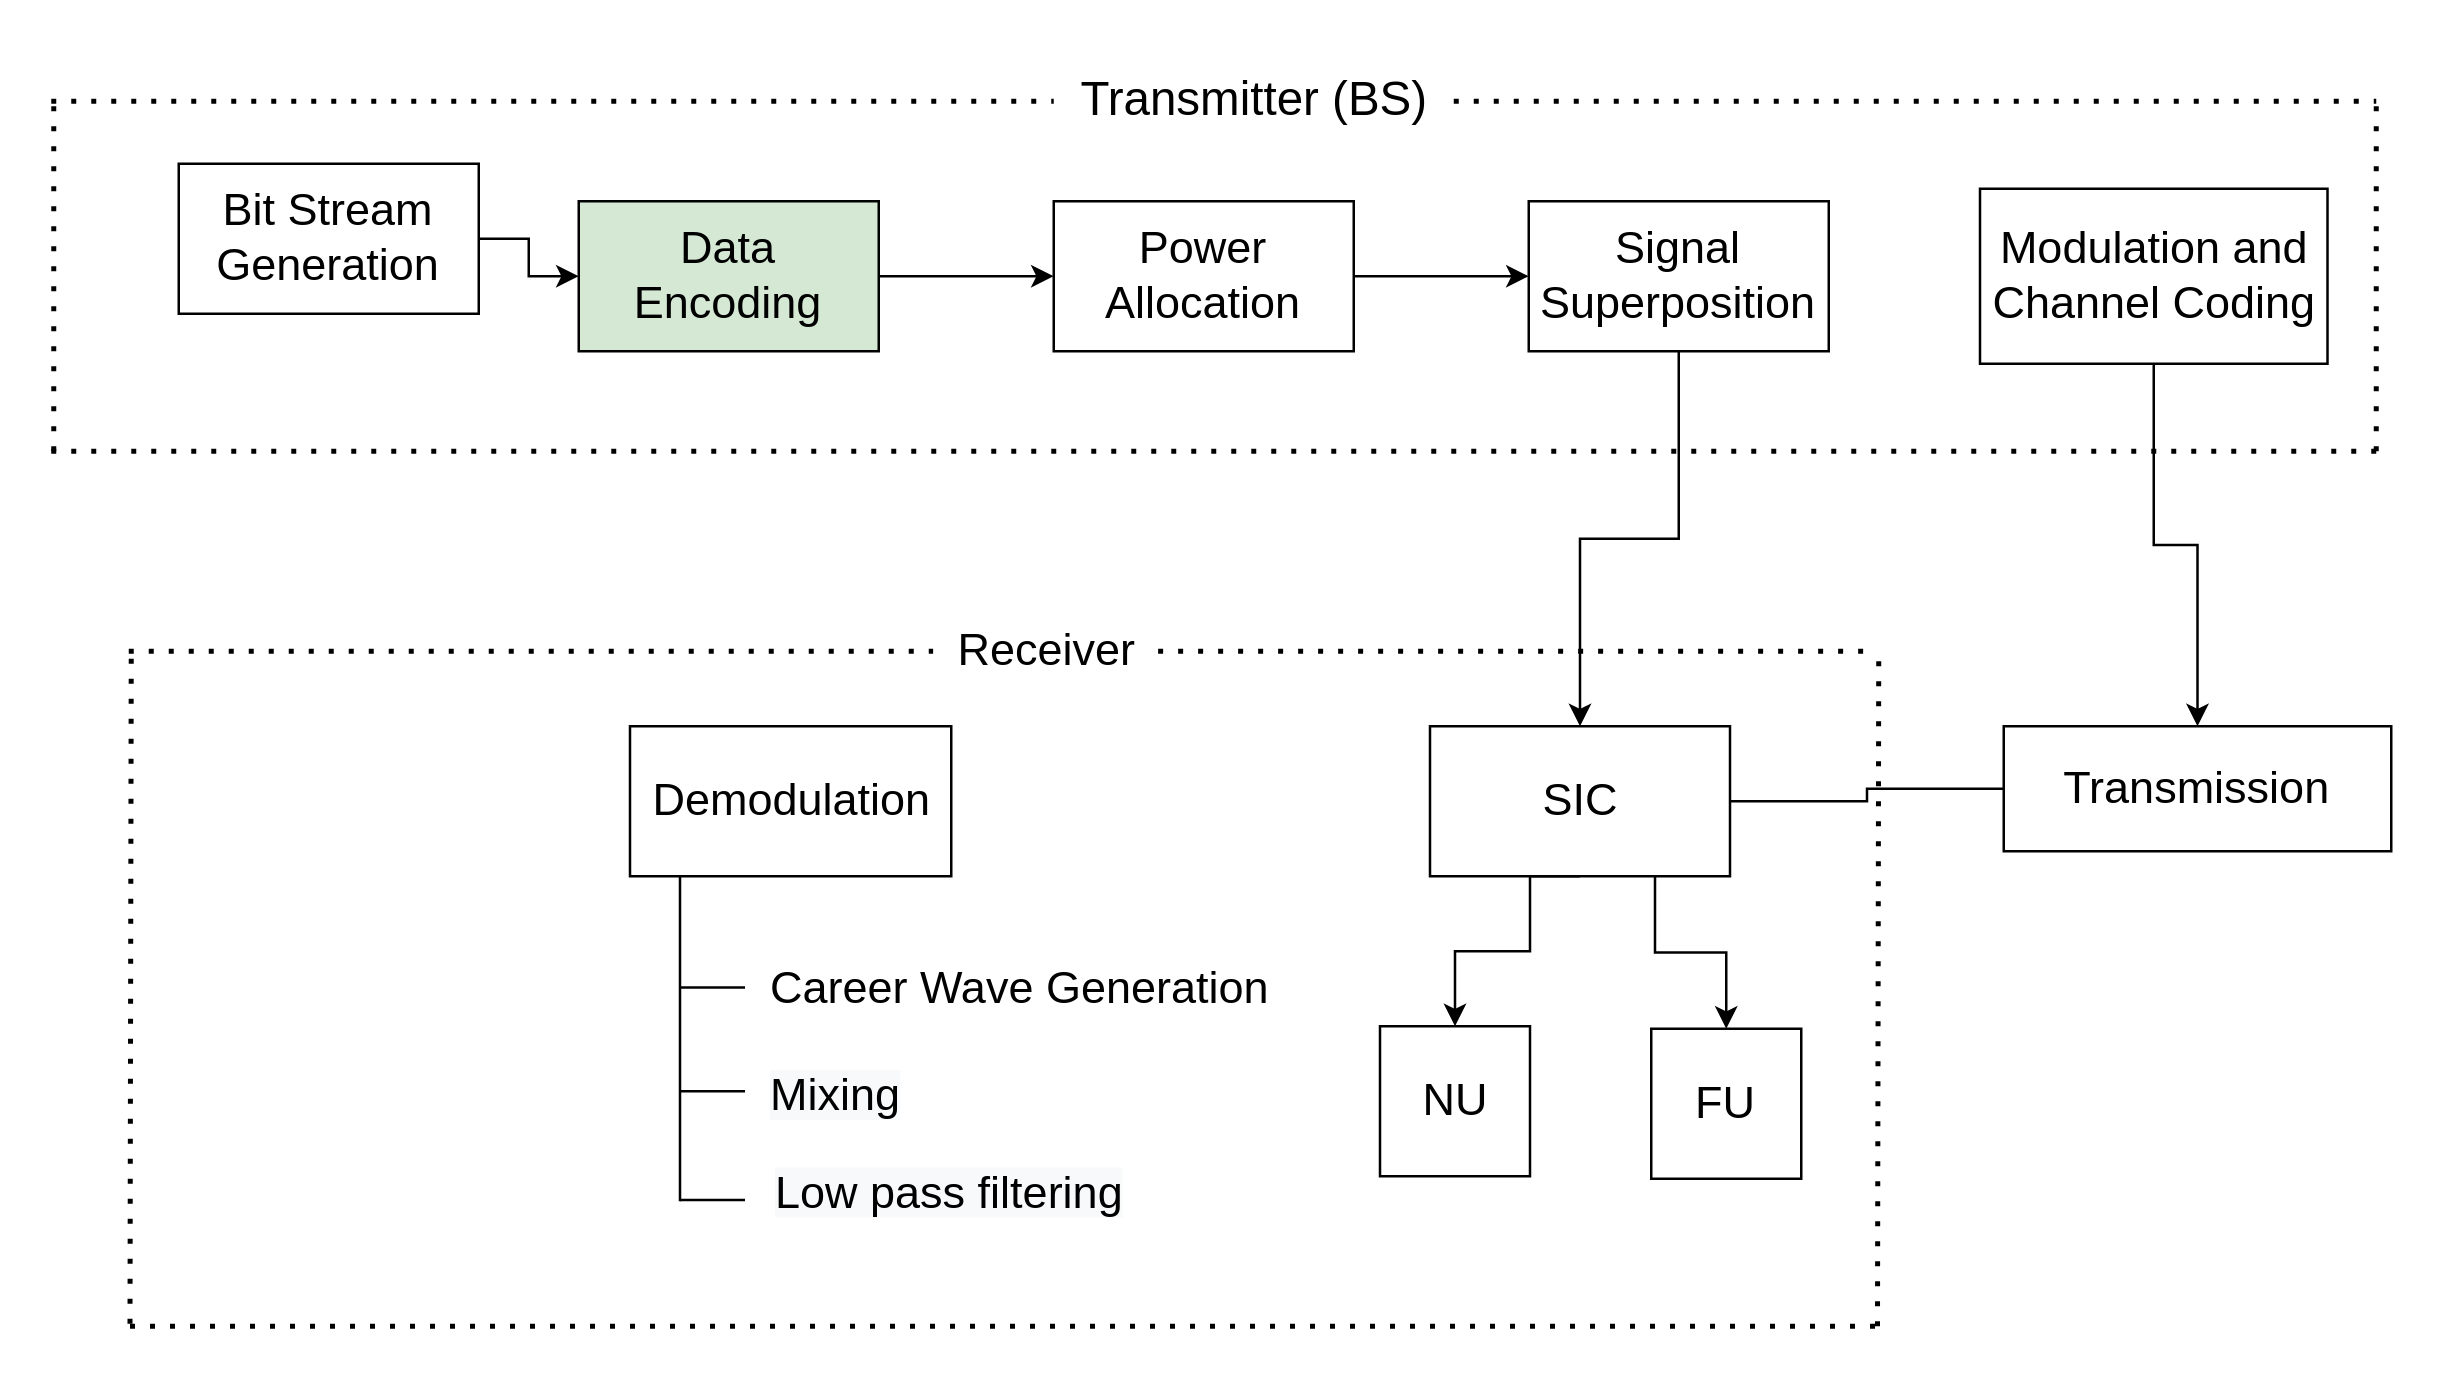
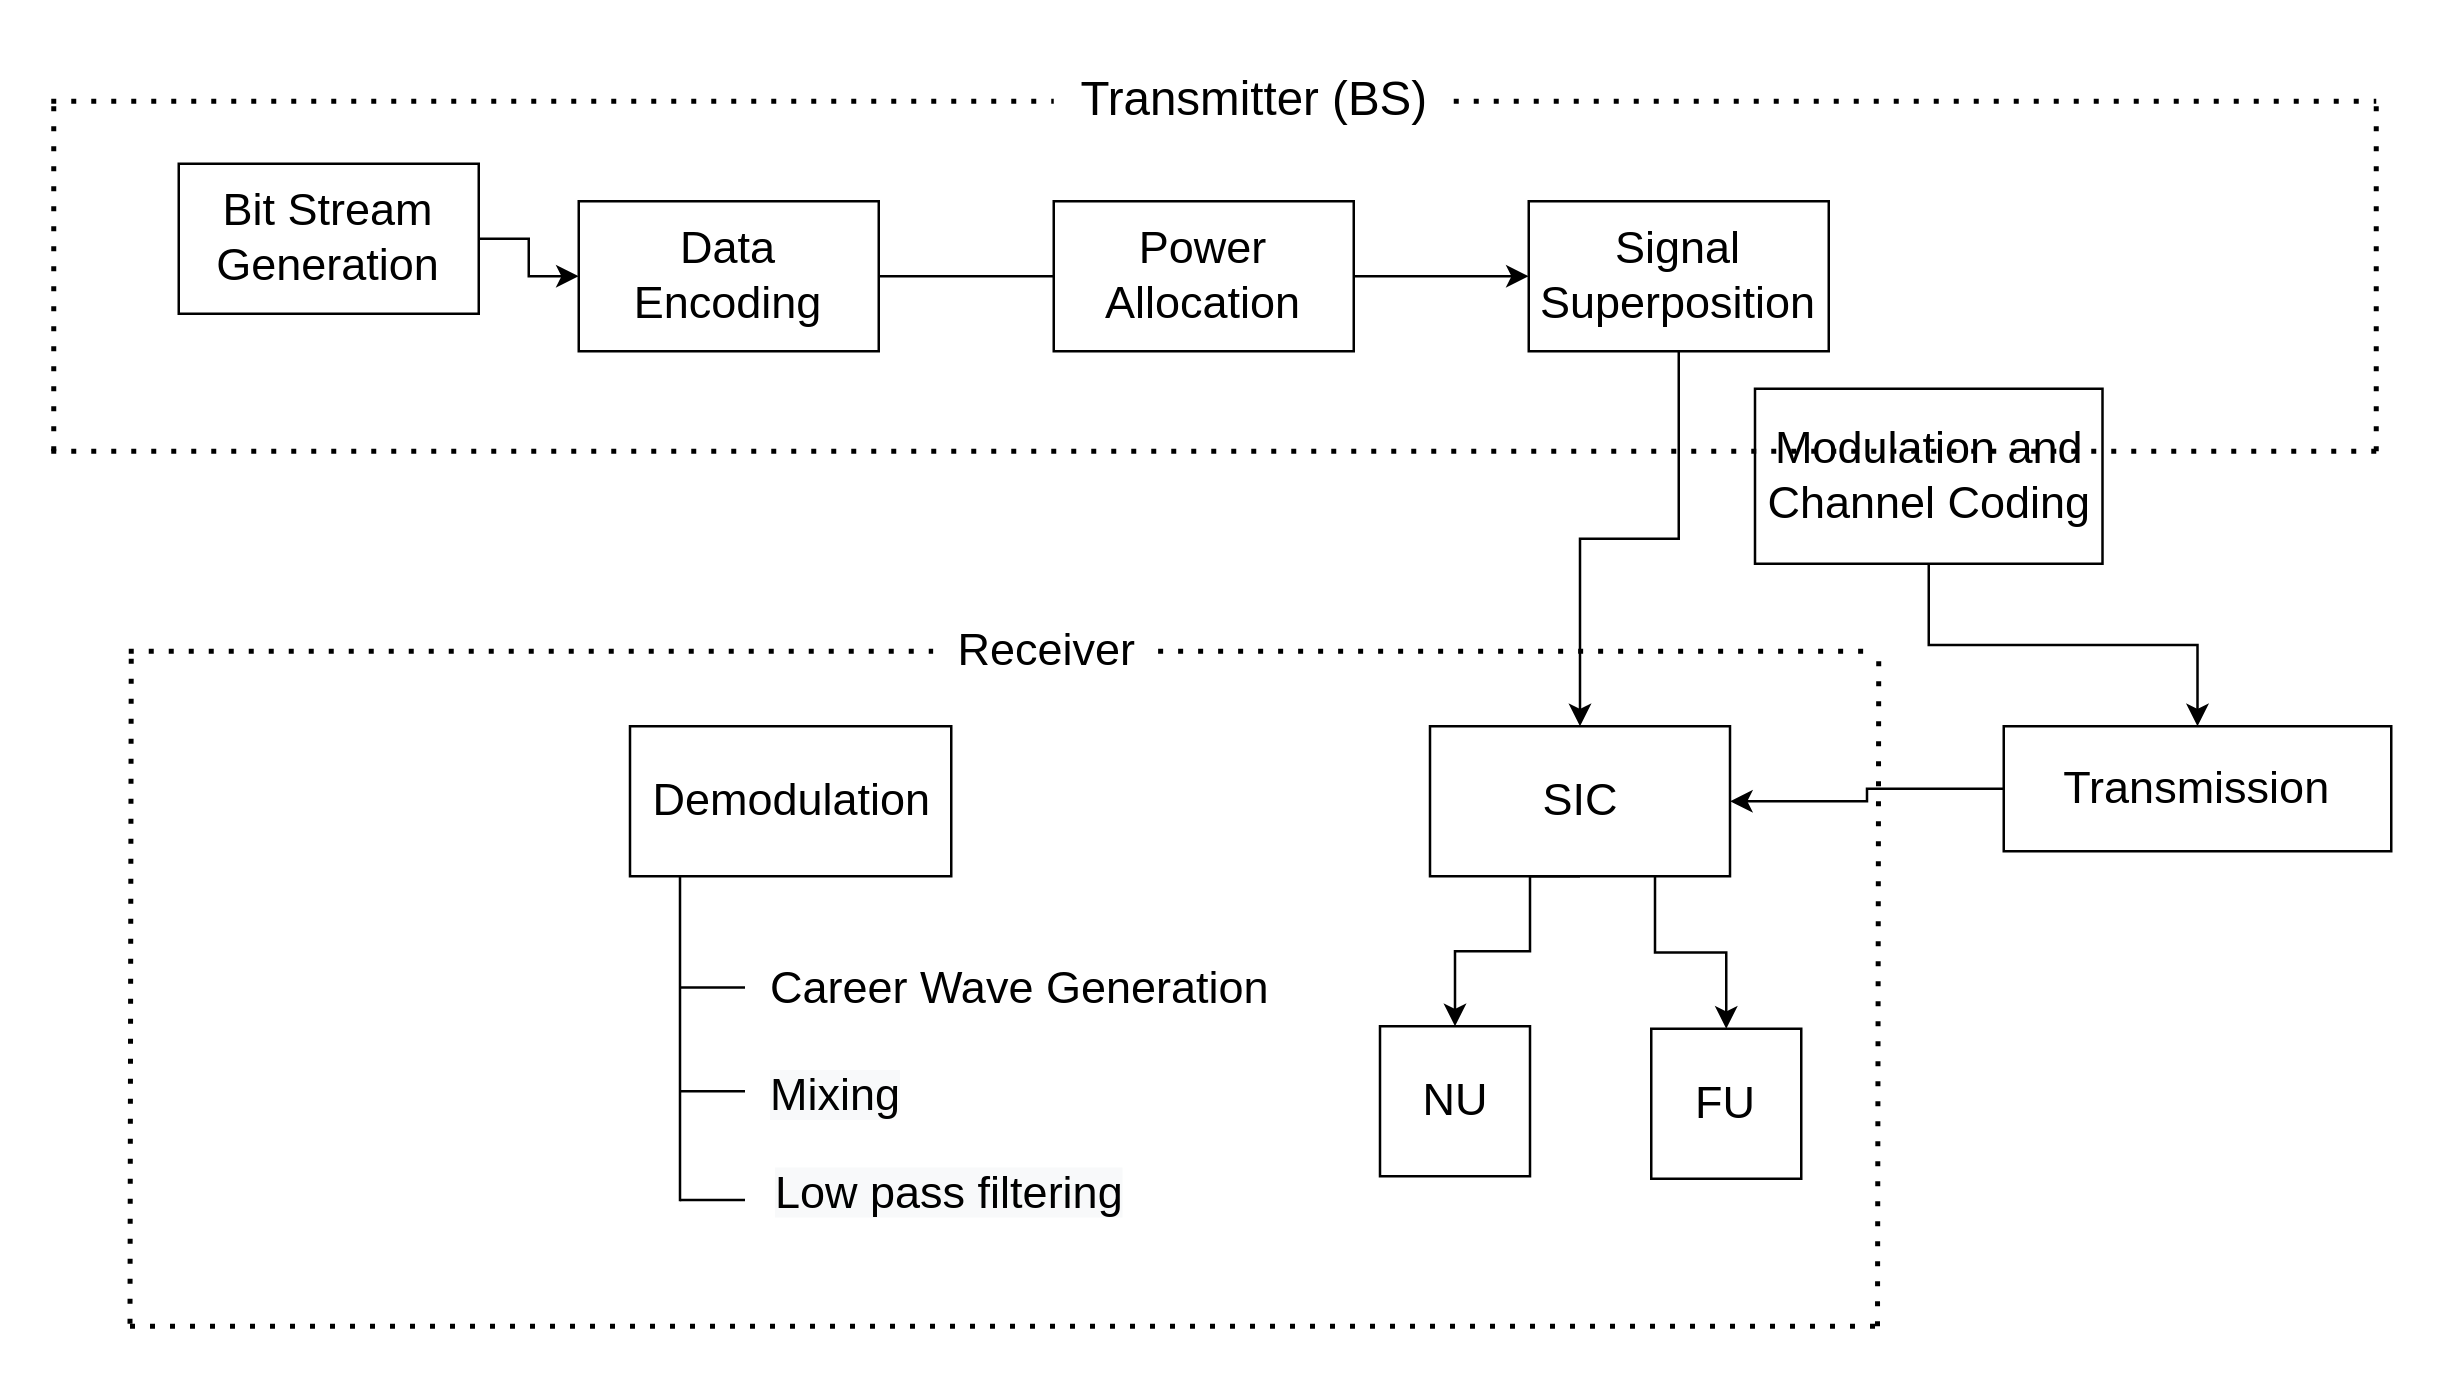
(729, 276) -> (729, 276)
(1035, 276) -> (1042, 276)
(2154, 276) -> (1929, 476)
(1741, 801) -> (1748, 801)
